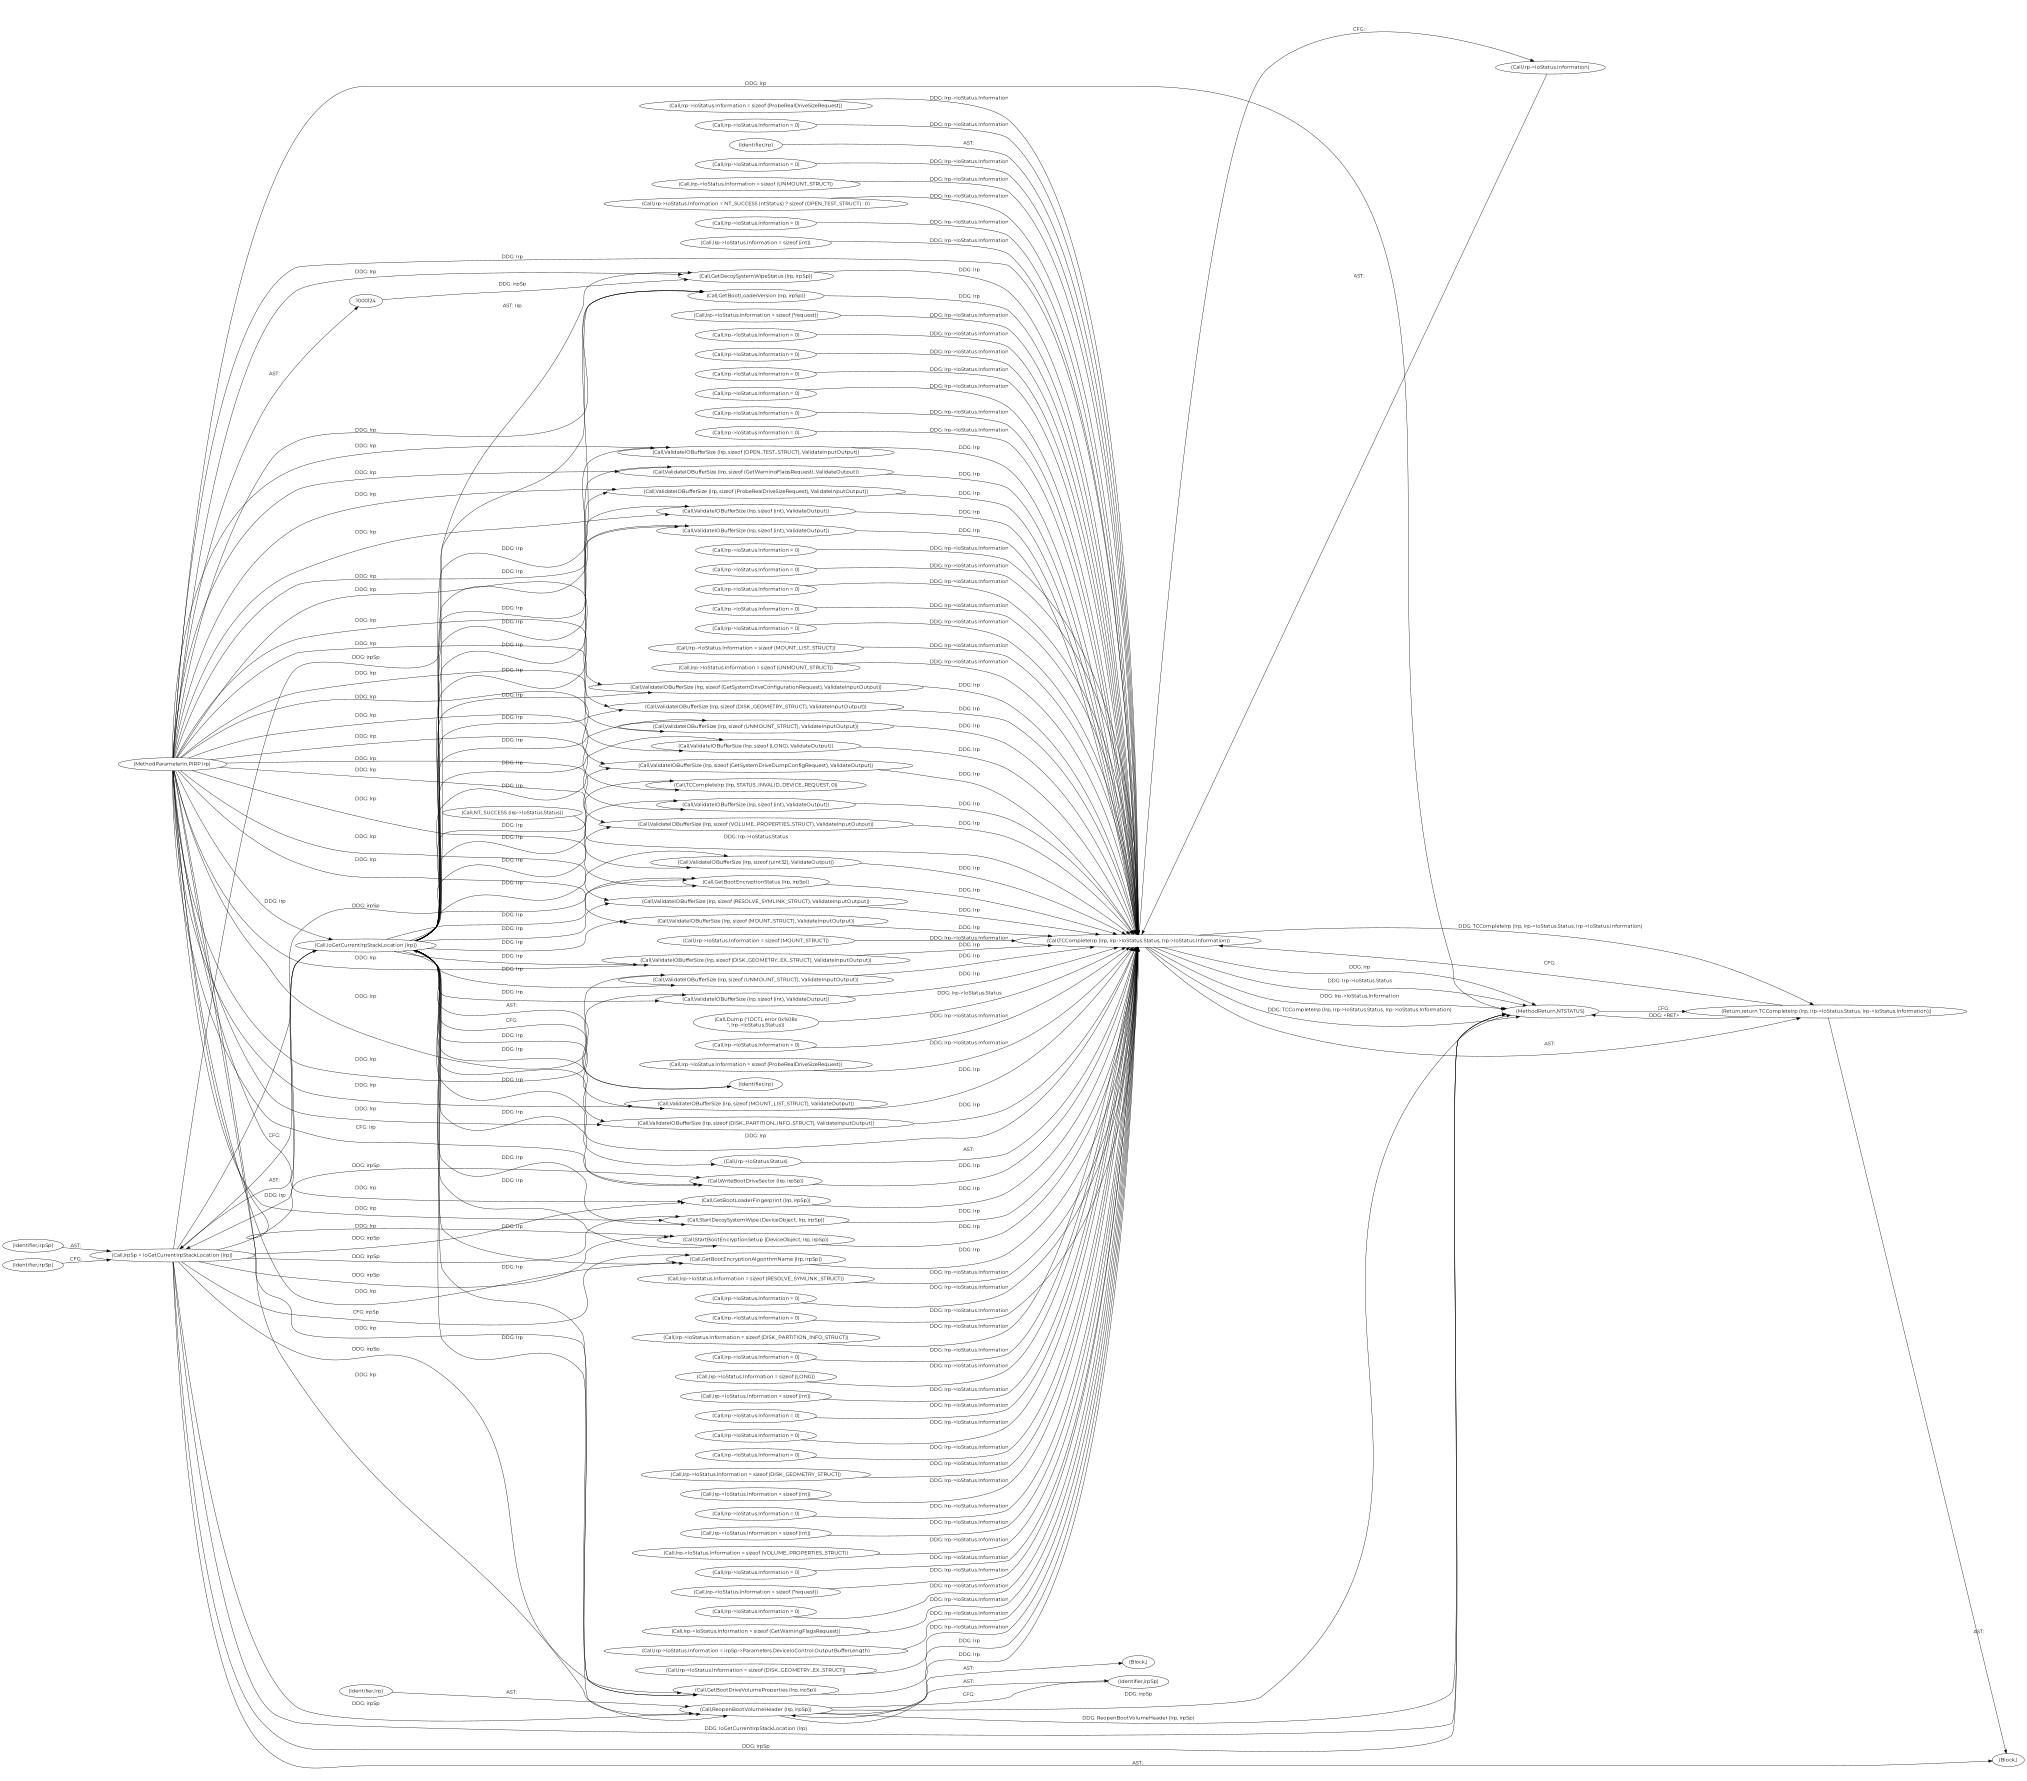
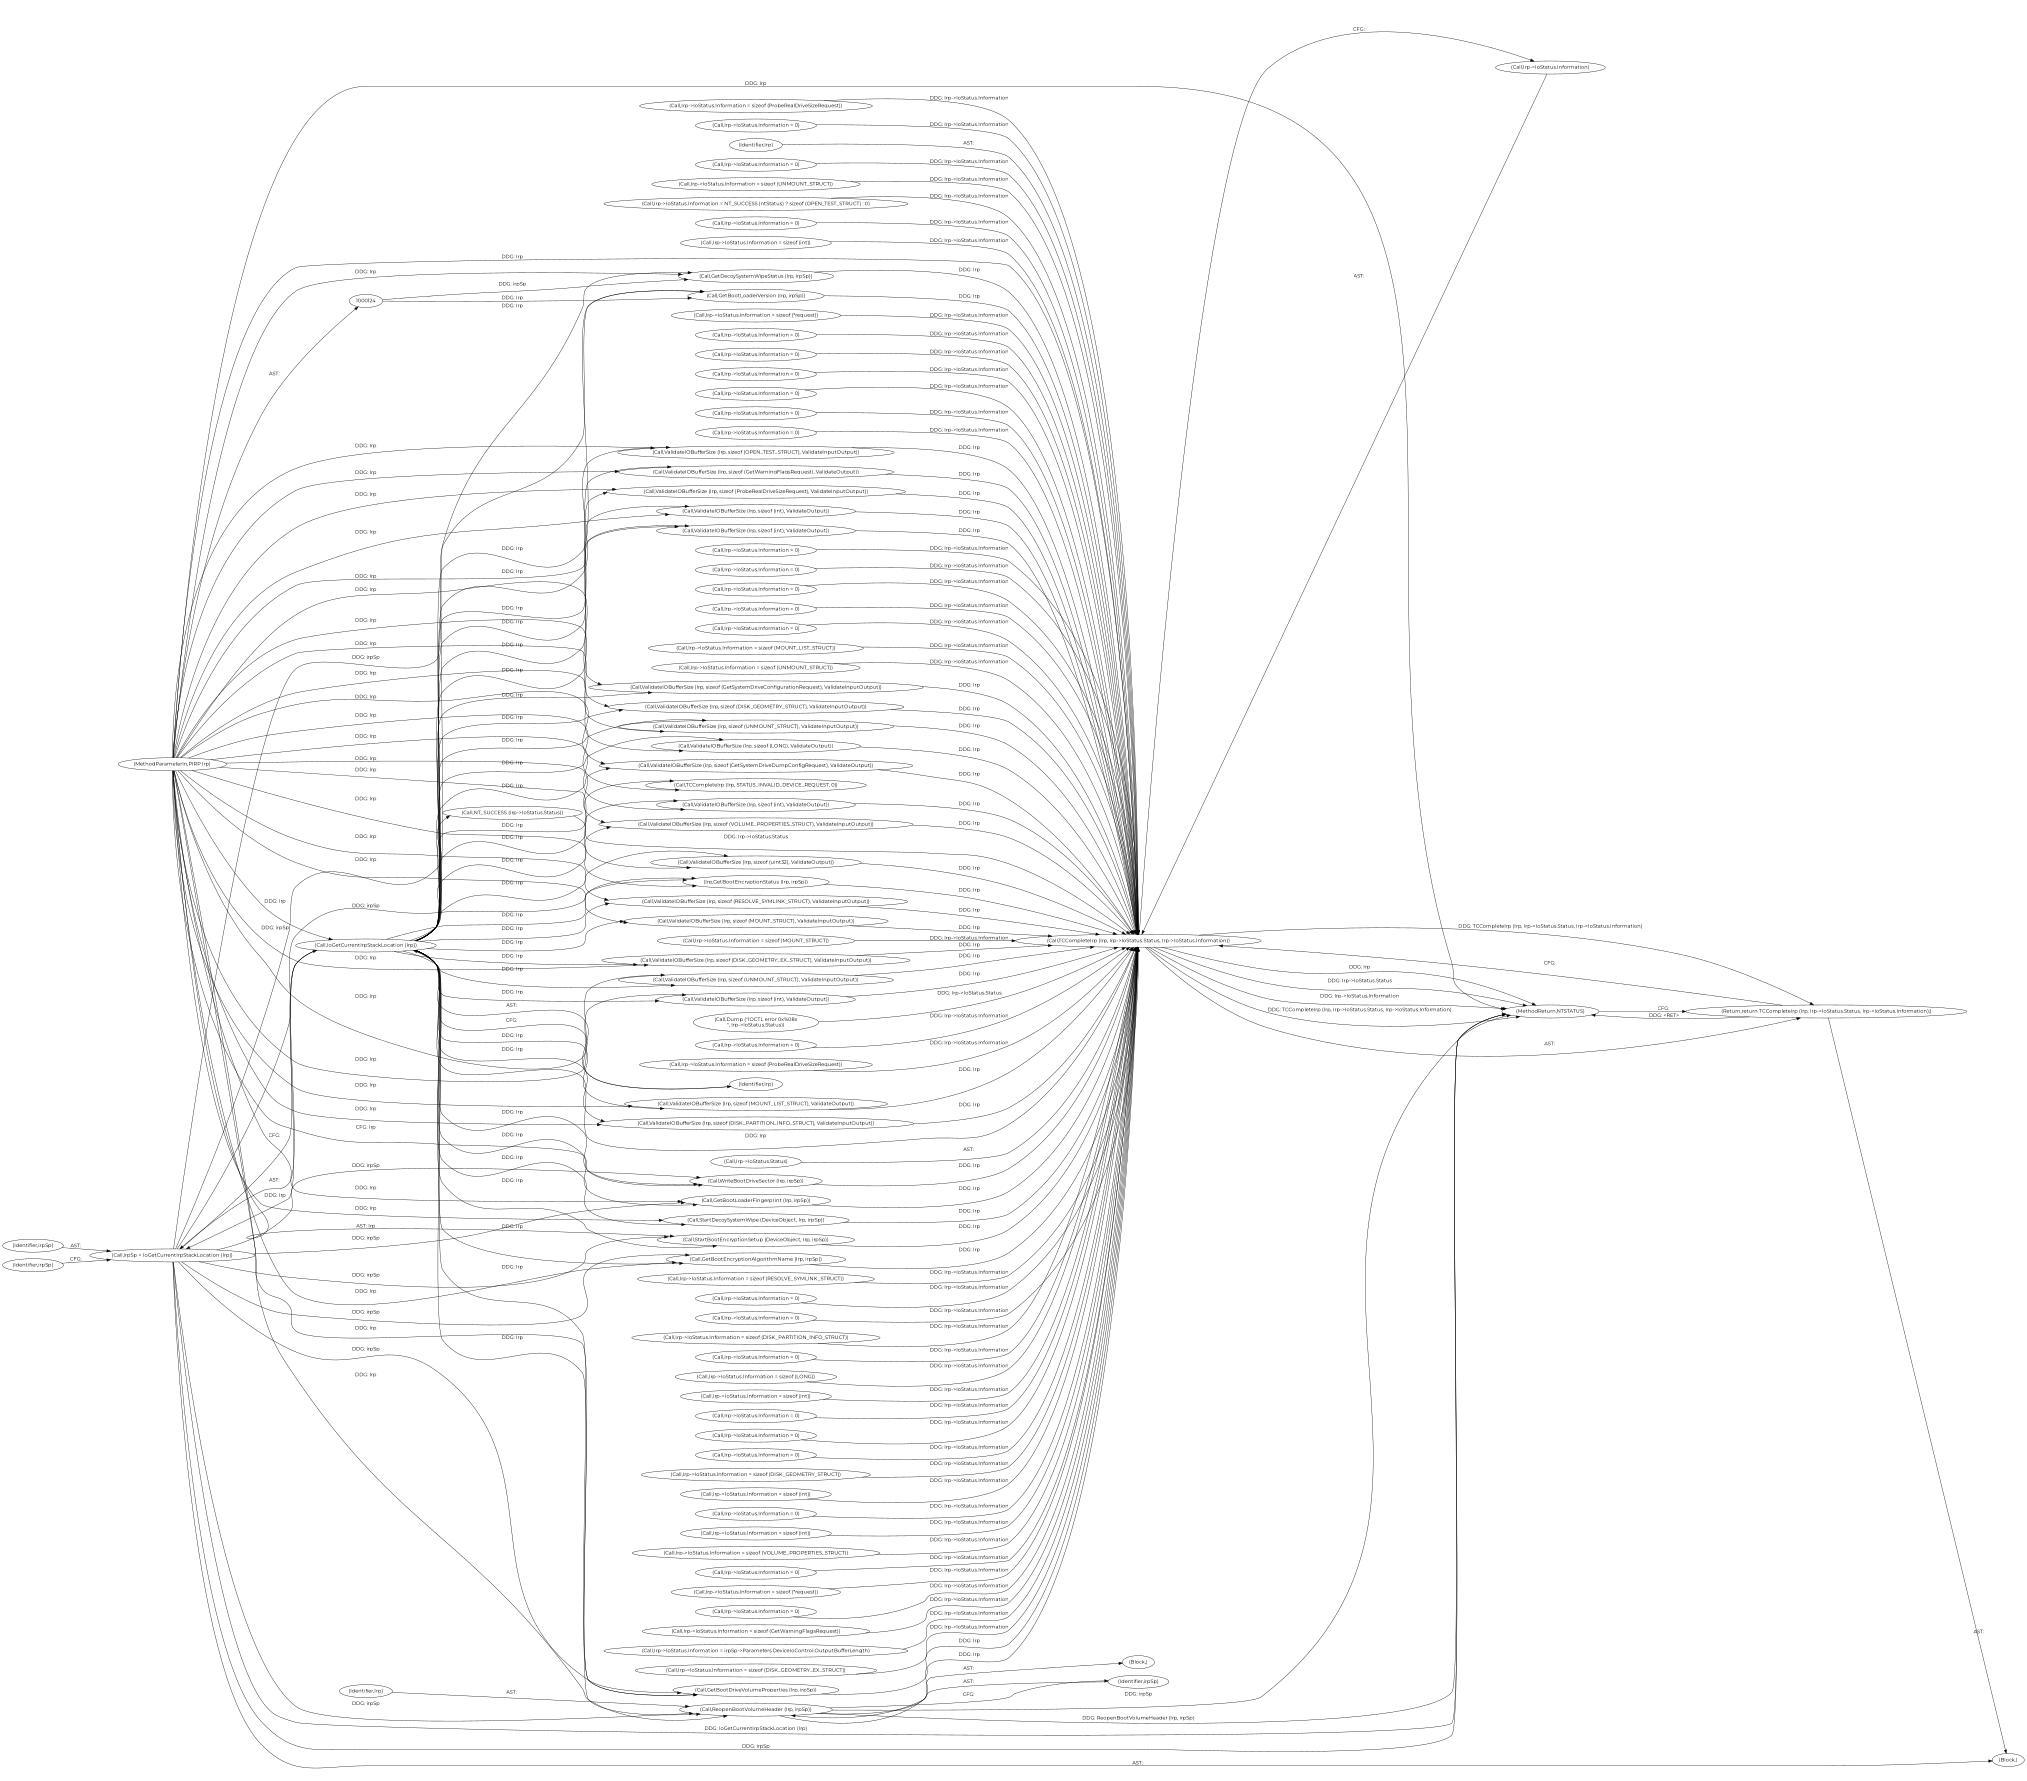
(512, 306) -> (512, 306)
(380, 433) -> (535, 301)
(756, 882) -> (756, 882)
(524, 1094) -> (486, 1152)
(366, 1226) -> (366, 1226)
(471, 1263) -> (278, 973)
(366, 1312) -> (366, 1312)
